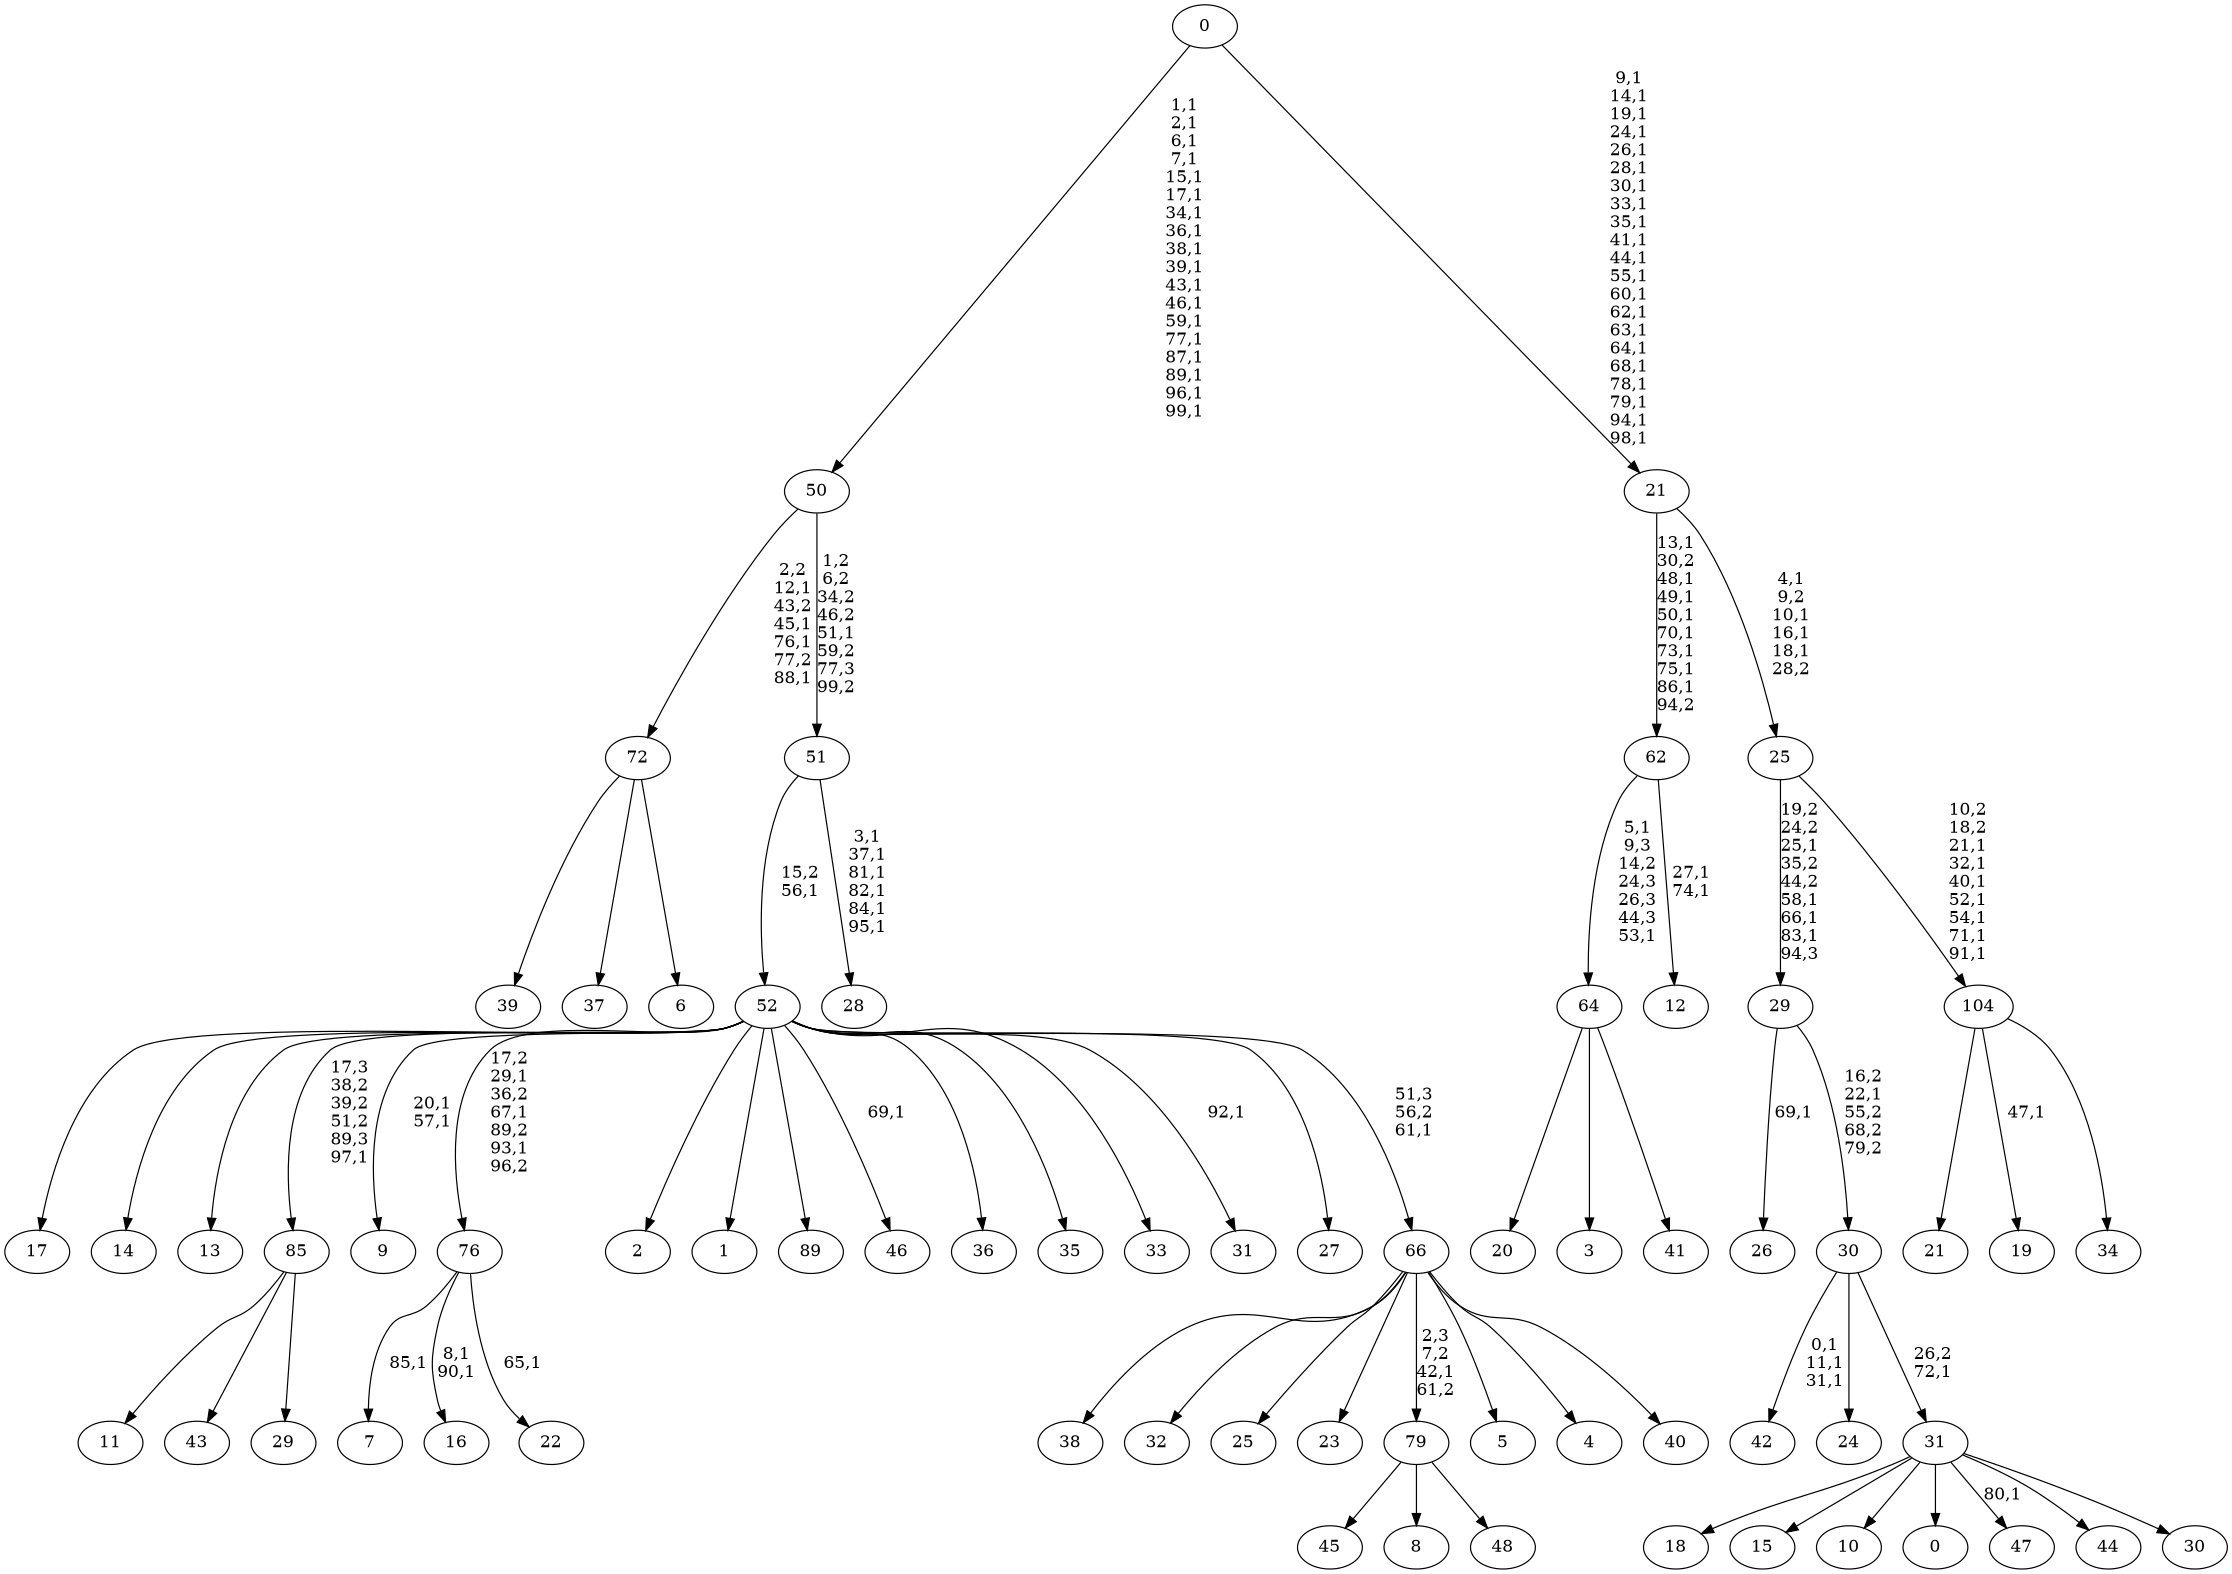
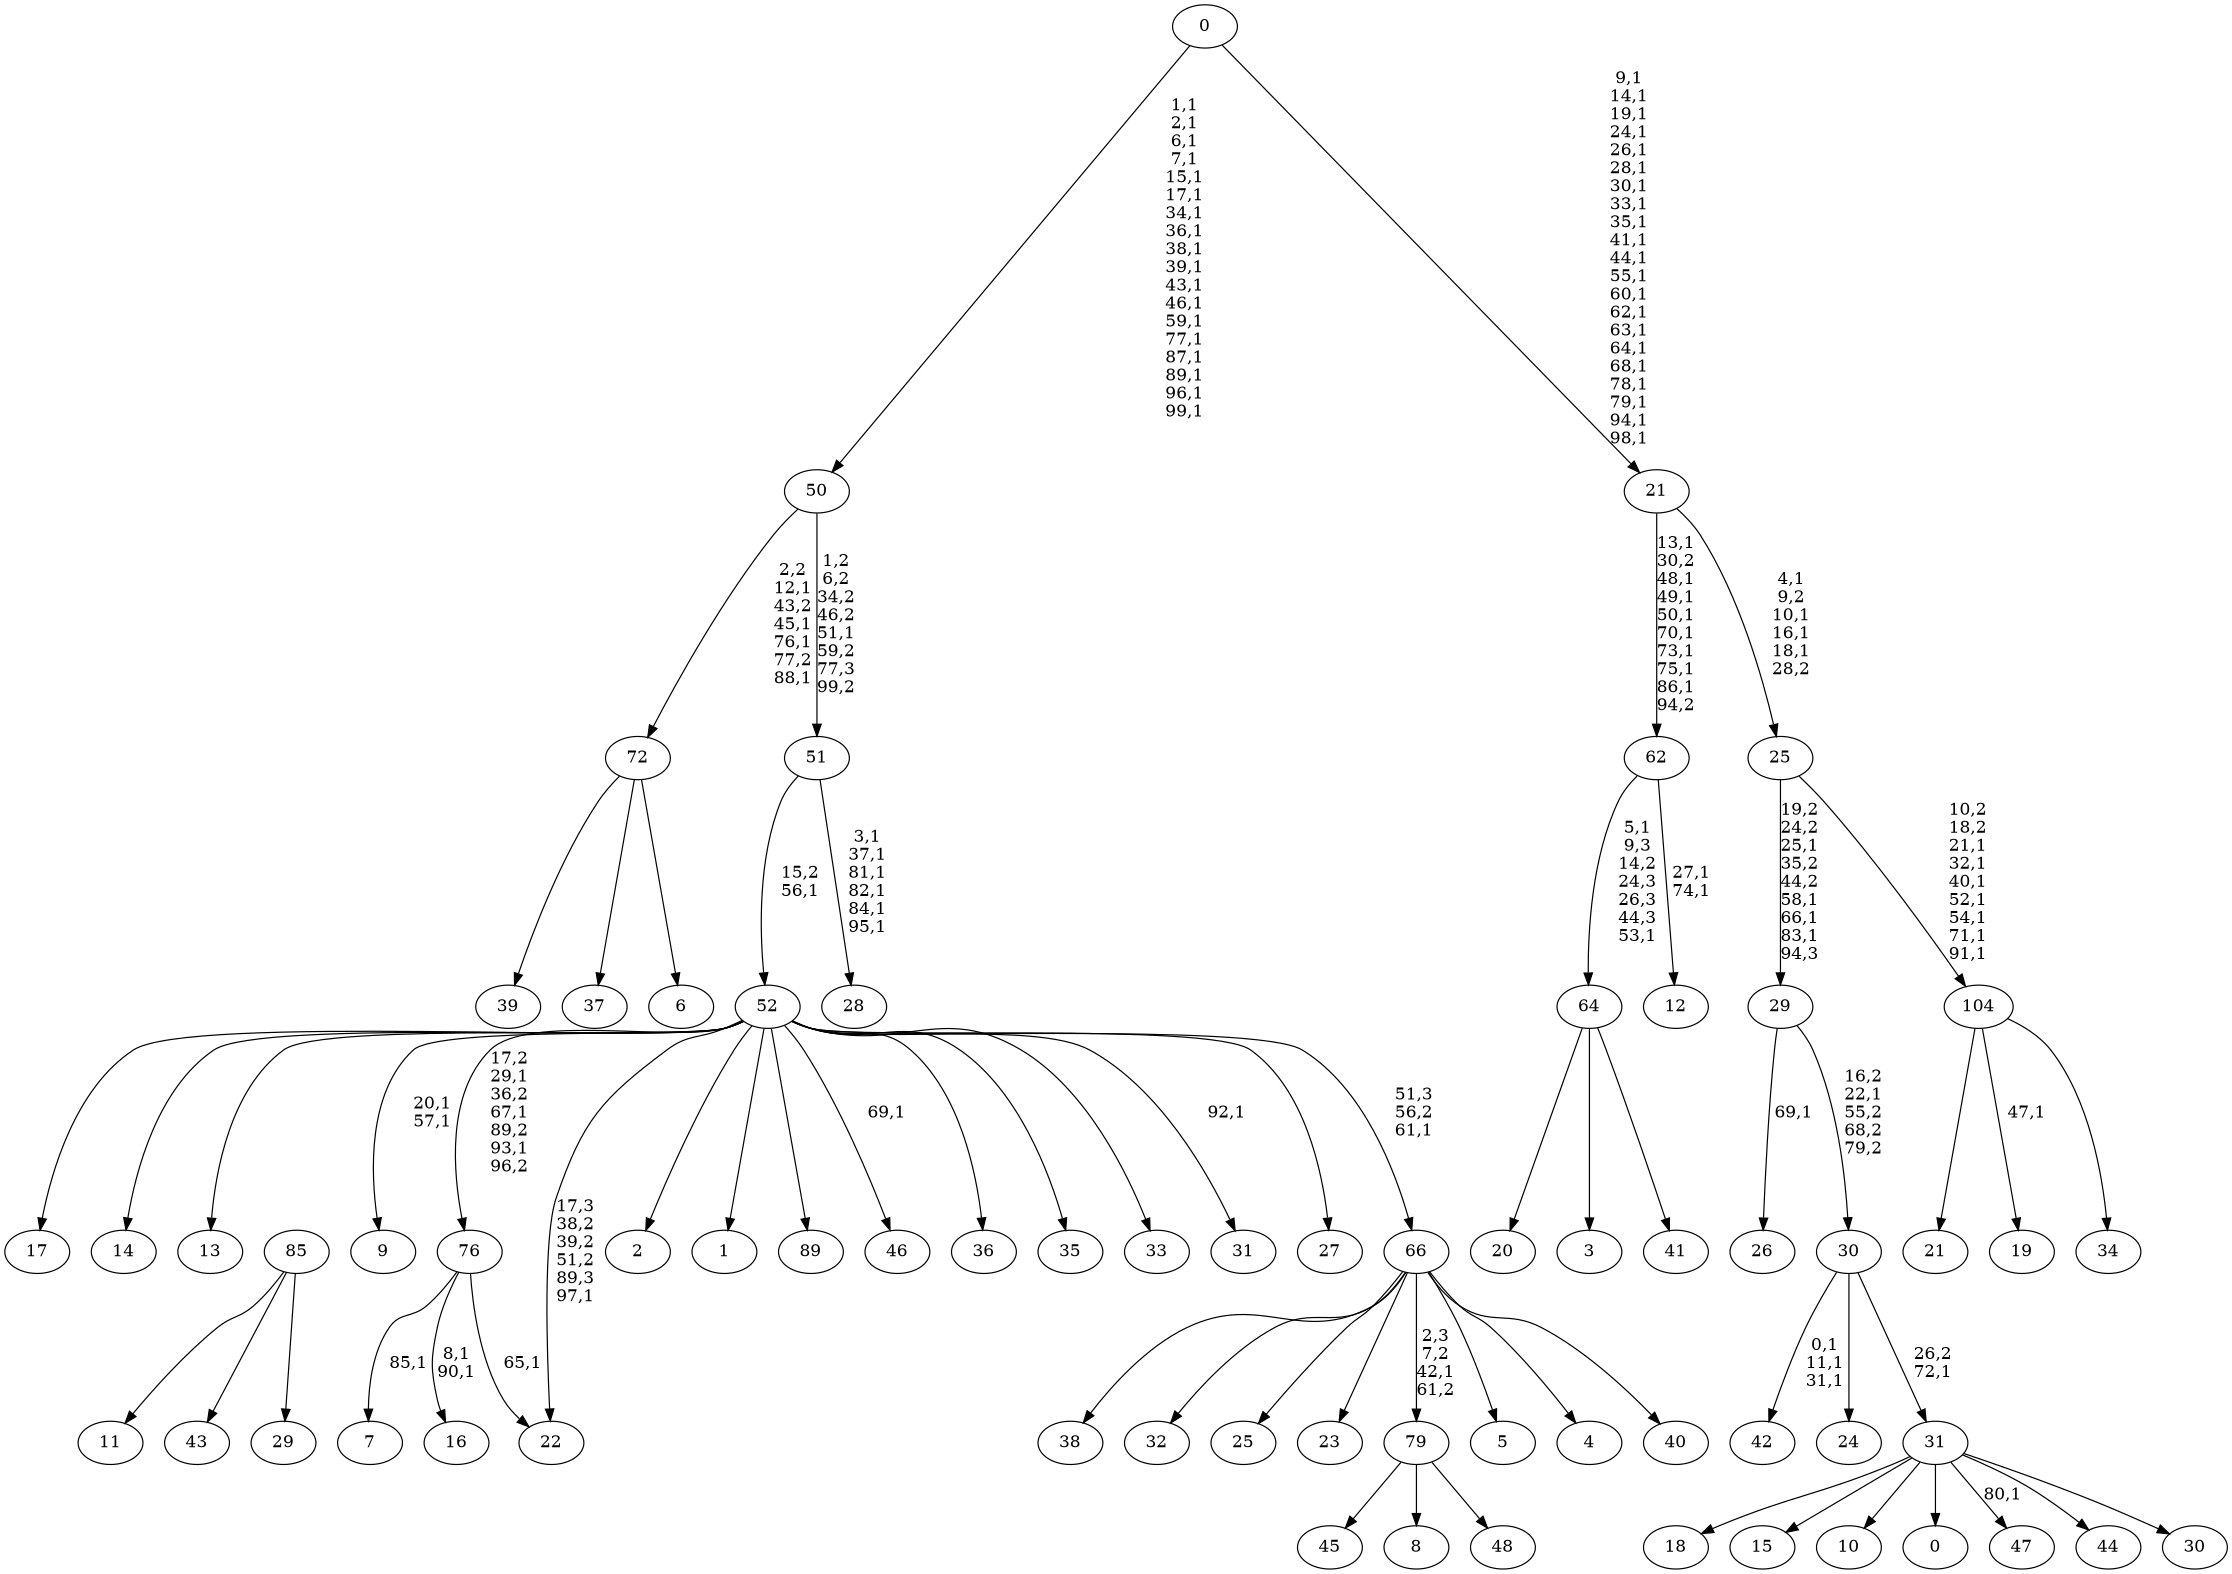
(330, 1050) -> (566, 1170)
